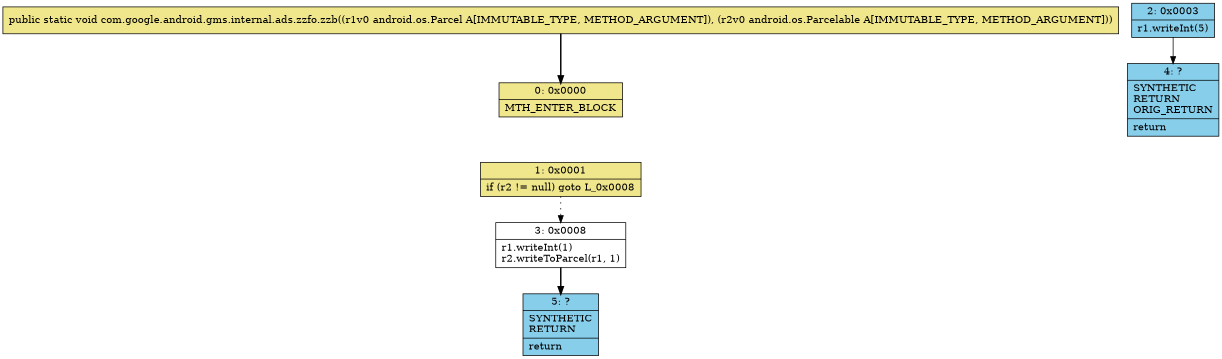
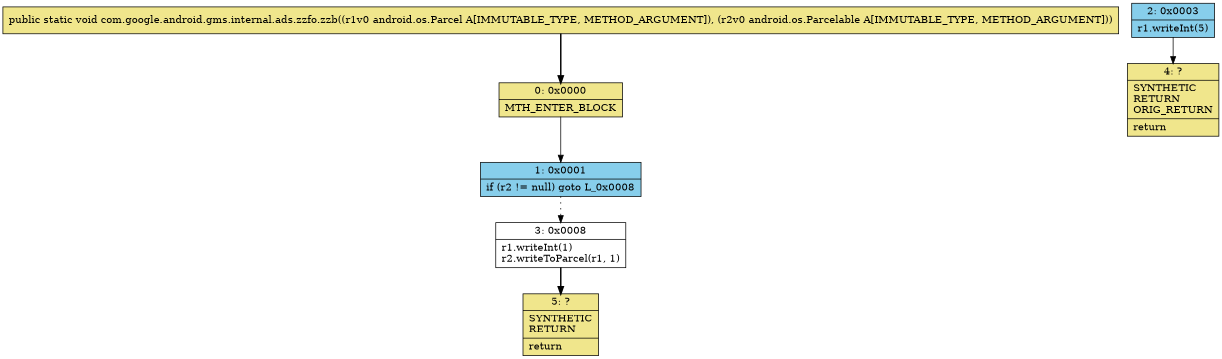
(1173, 100) -> (1173, 100)
none -> (561, 136)
(561, 179) -> (561, 179)
(561, 325) -> (561, 325)
